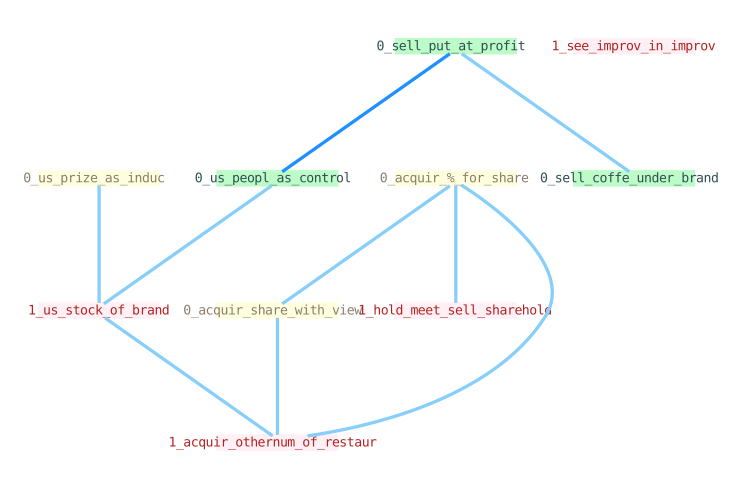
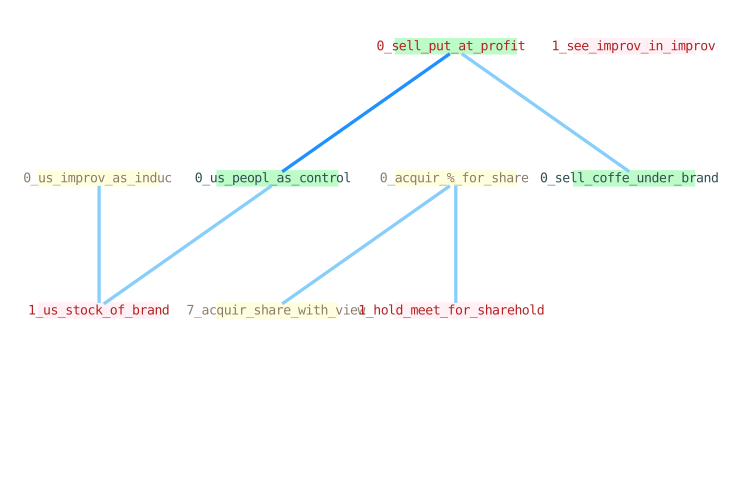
(456, 46) -> (456, 46)
(99, 178) -> (99, 178)
(277, 310) -> (277, 310)
(456, 310) -> (456, 310)
(277, 443) -> none
